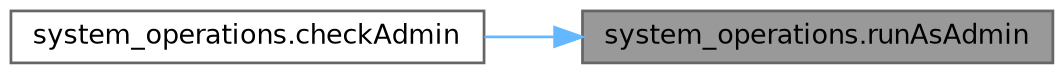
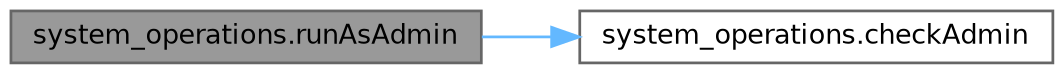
(519, 37) -> (516, 37)
